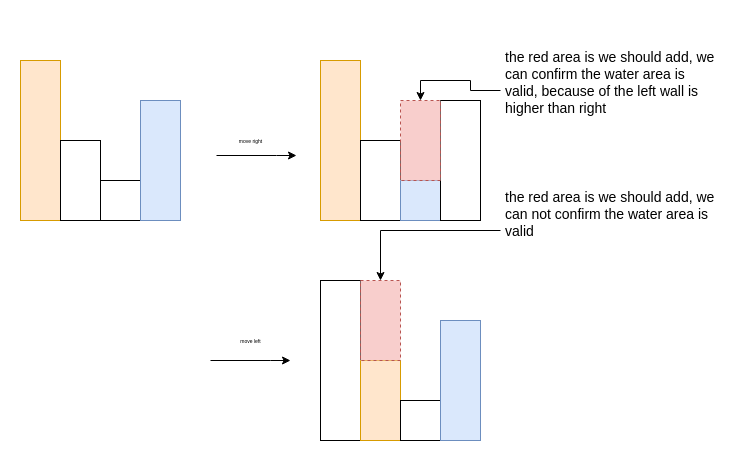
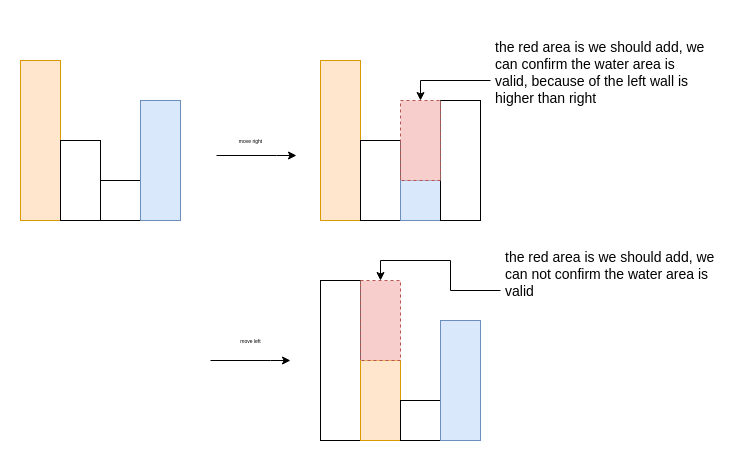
(611, 91) -> (601, 81)
(611, 231) -> (611, 291)
